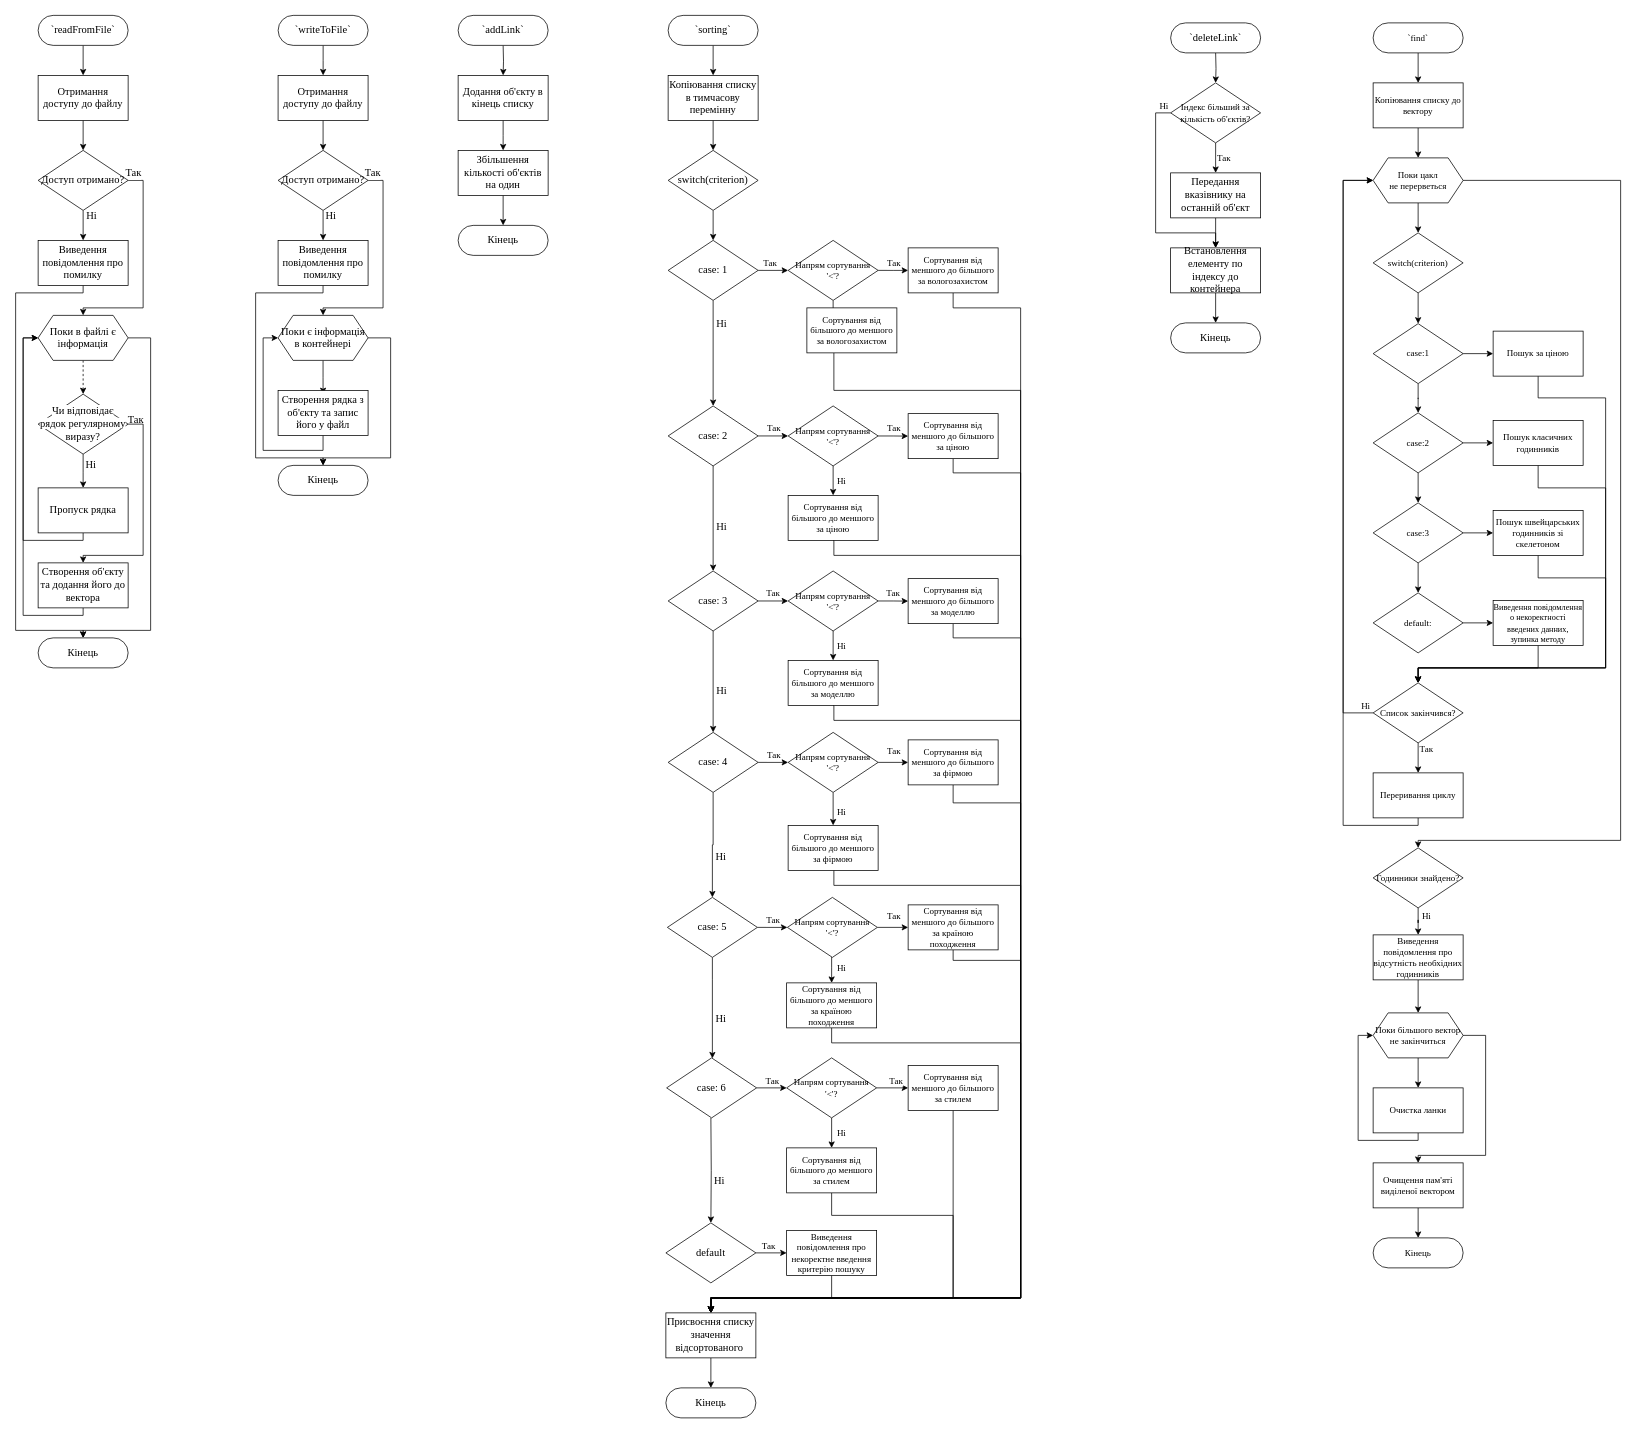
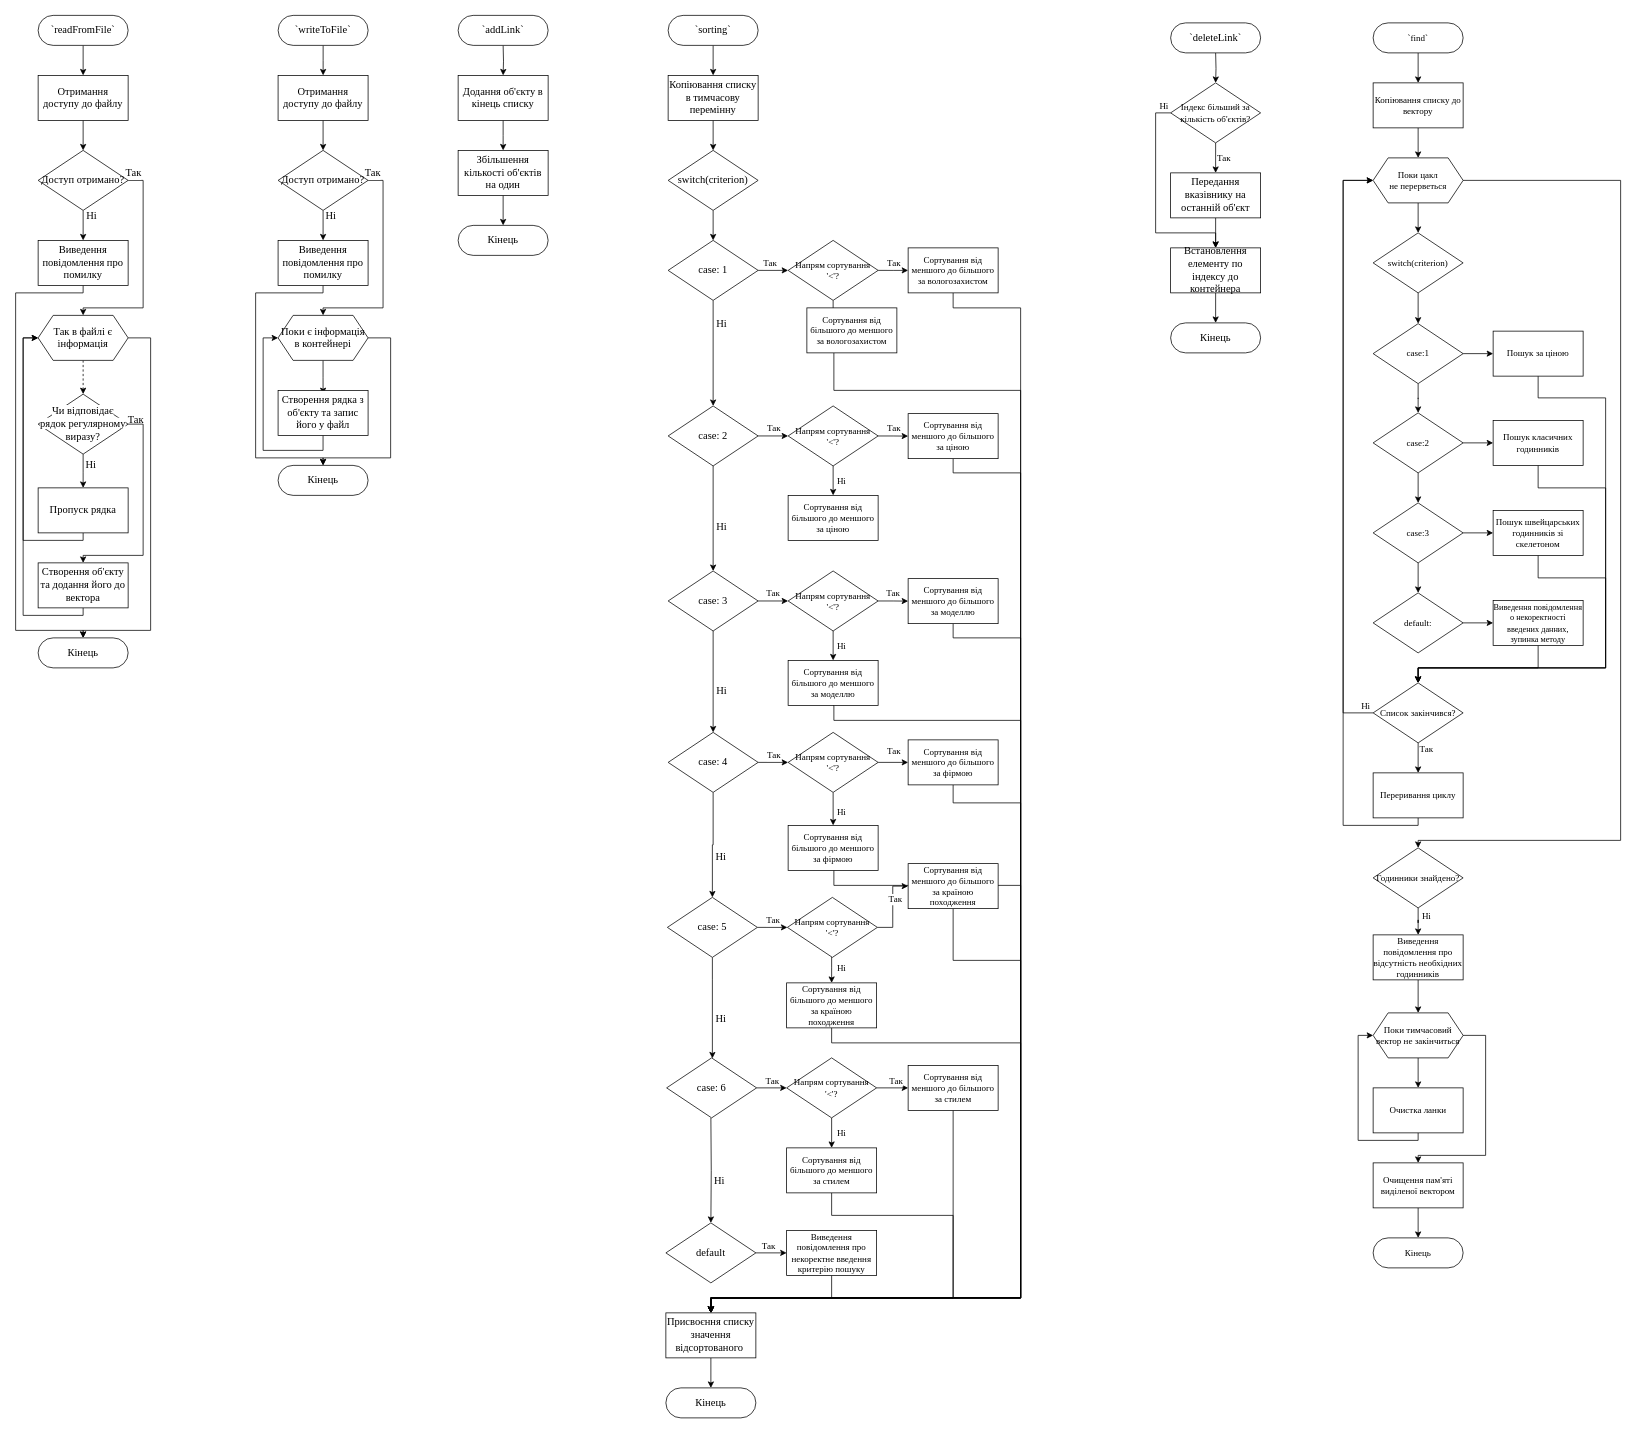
(83, 338) -> (83, 338)
(918, 555) -> none
(953, 927) -> (953, 886)
(1418, 1035) -> (1418, 1035)
